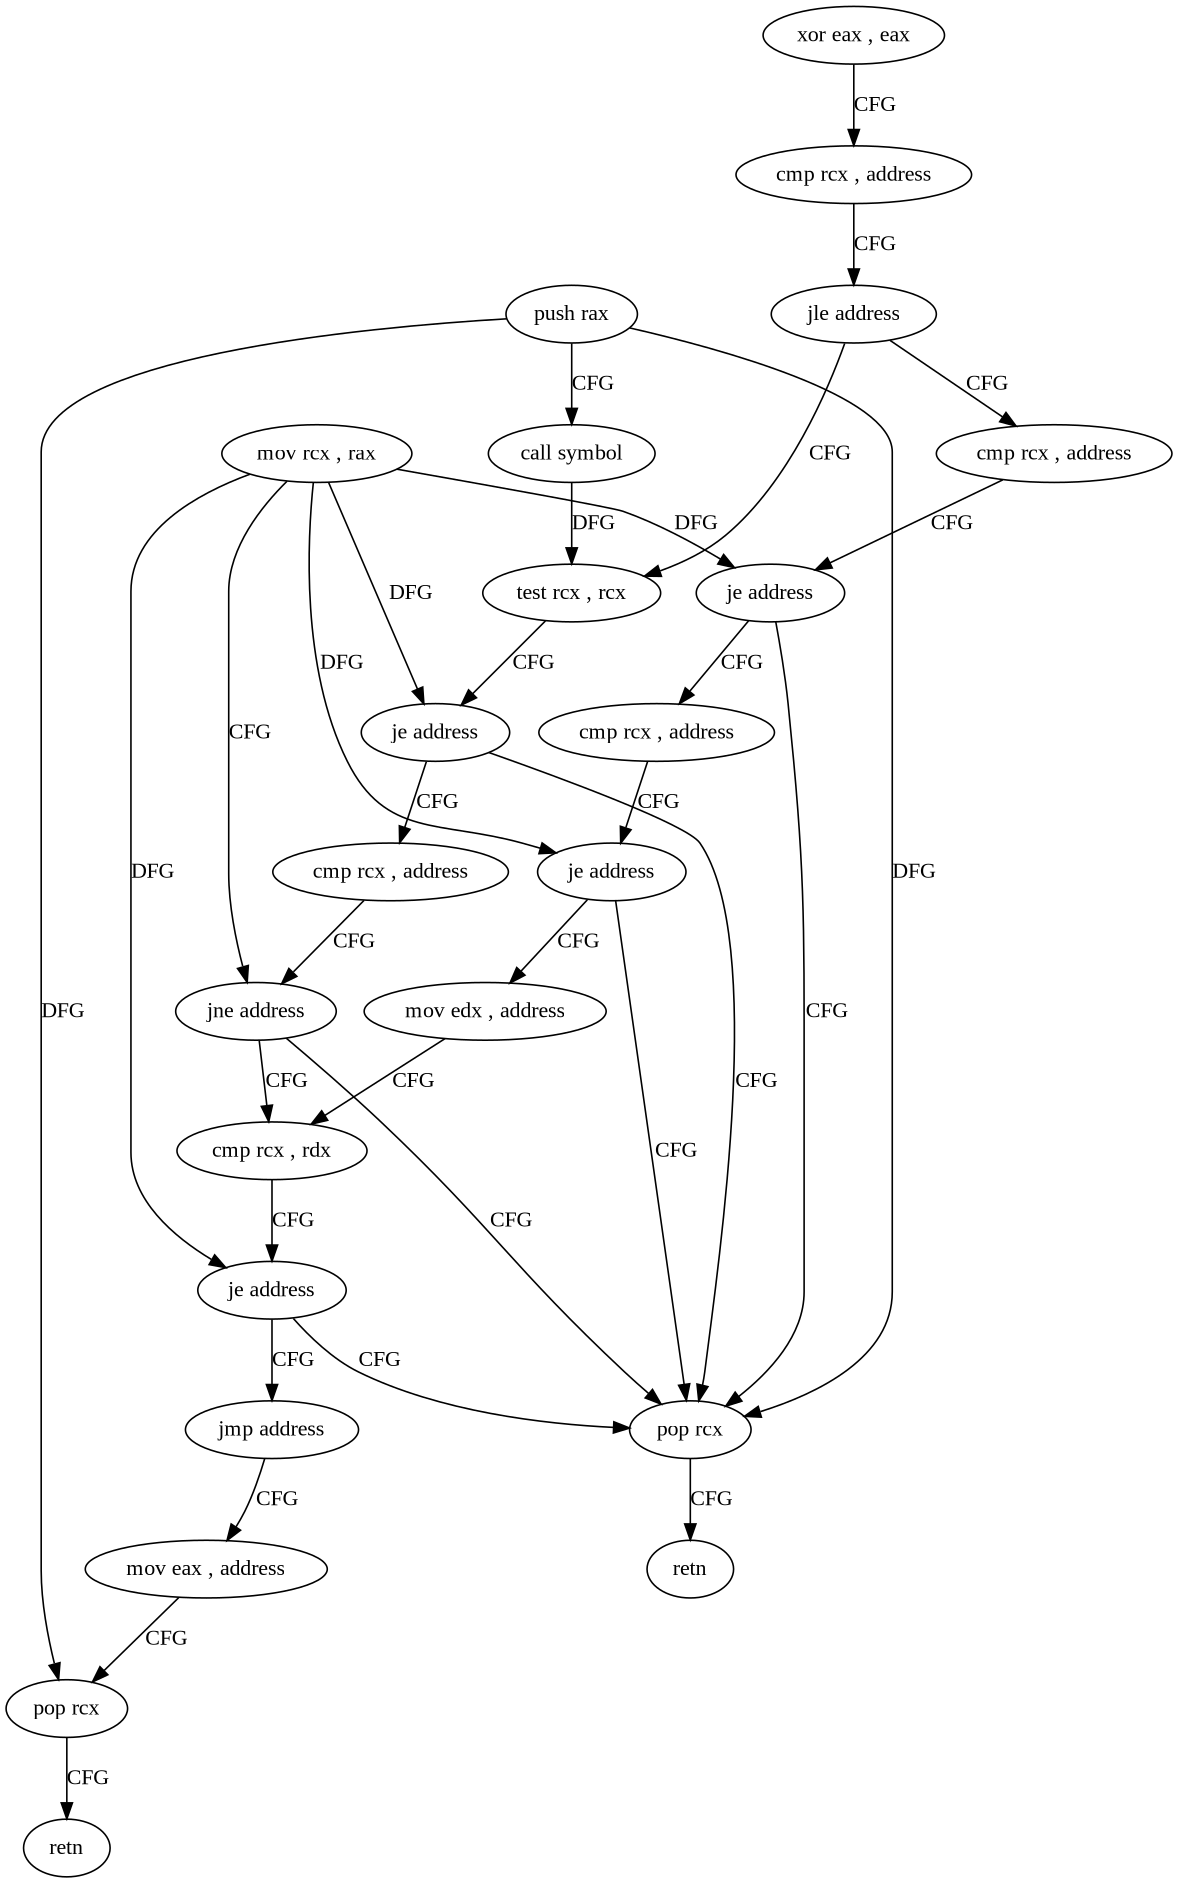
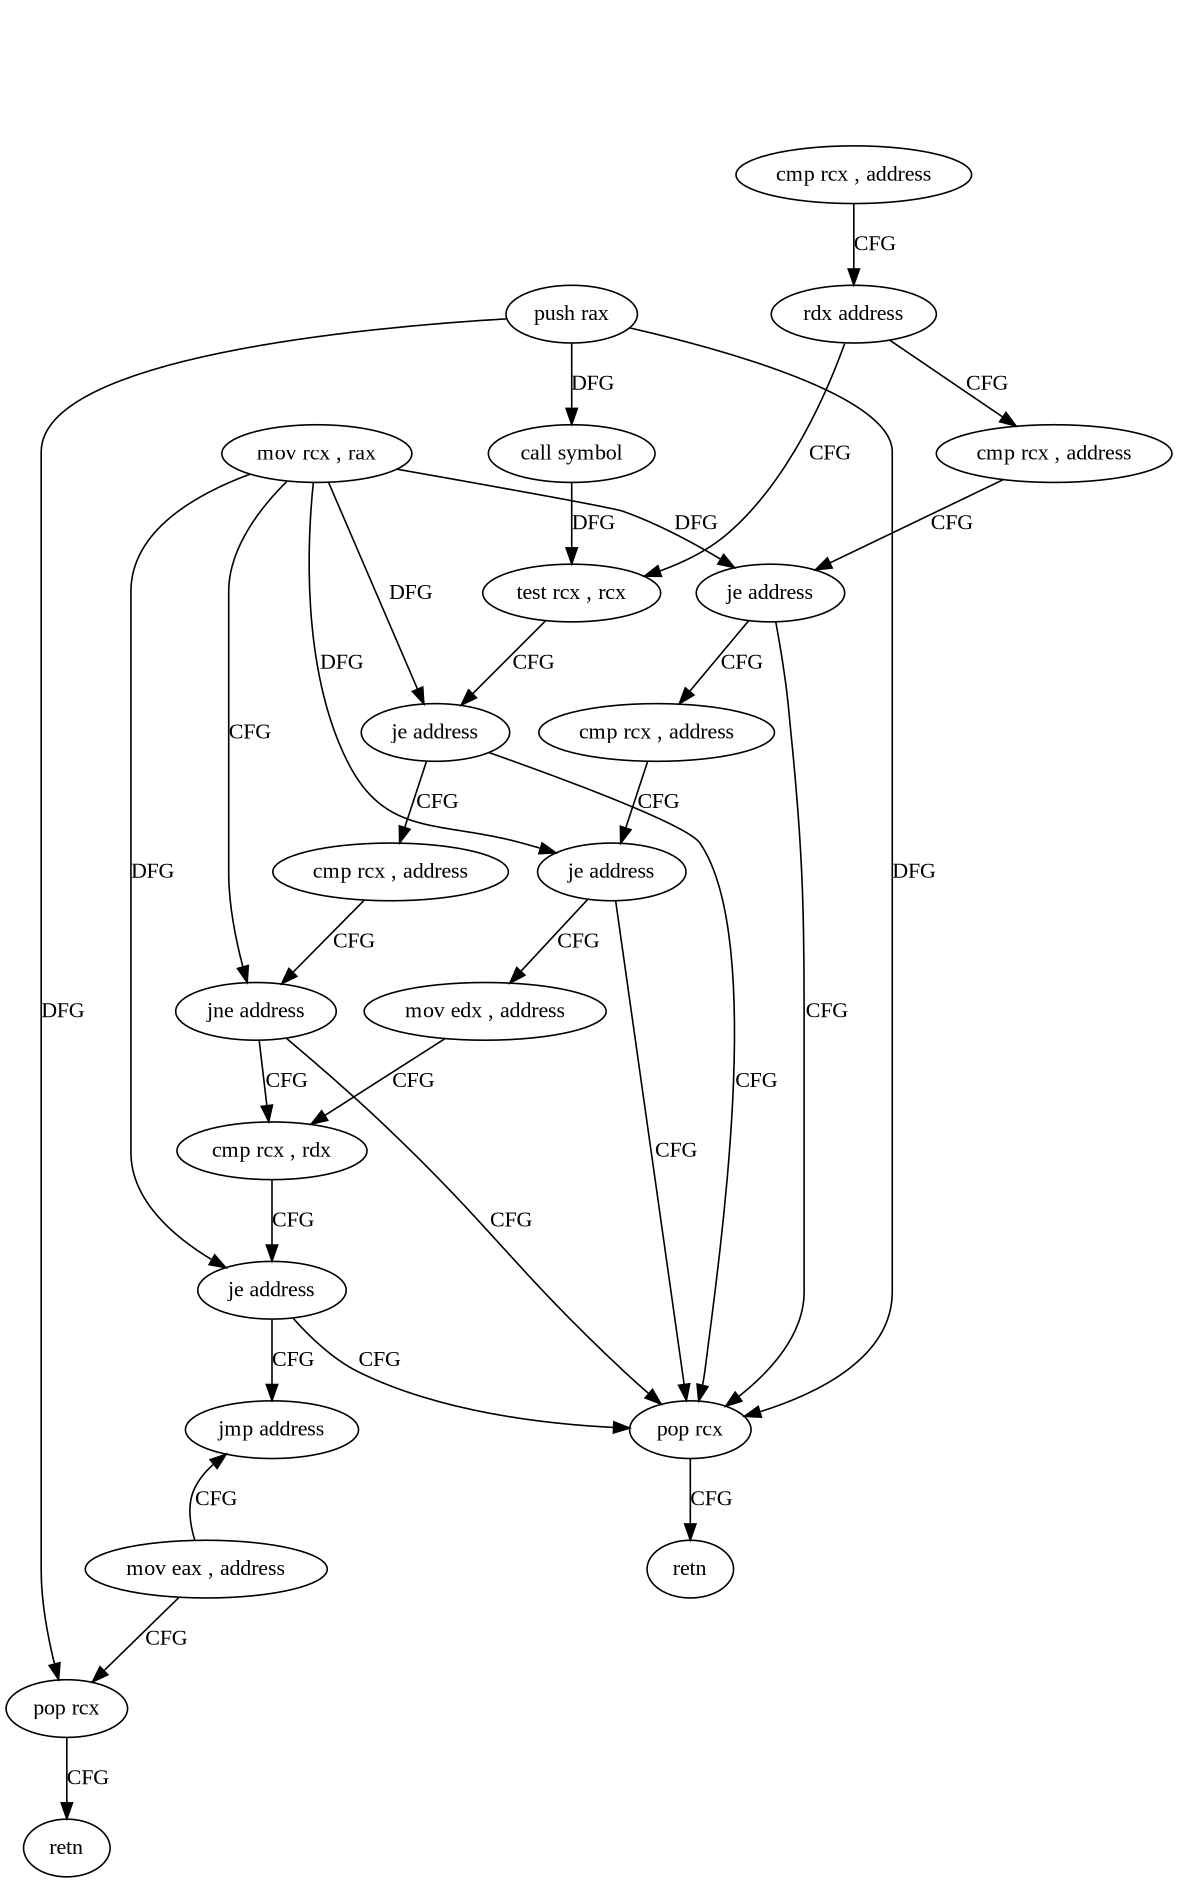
(854, 35) -> none
(854, 314) -> (854, 314)
(593, 384) -> (593, 384)
(253, 1494) -> (191, 1499)
